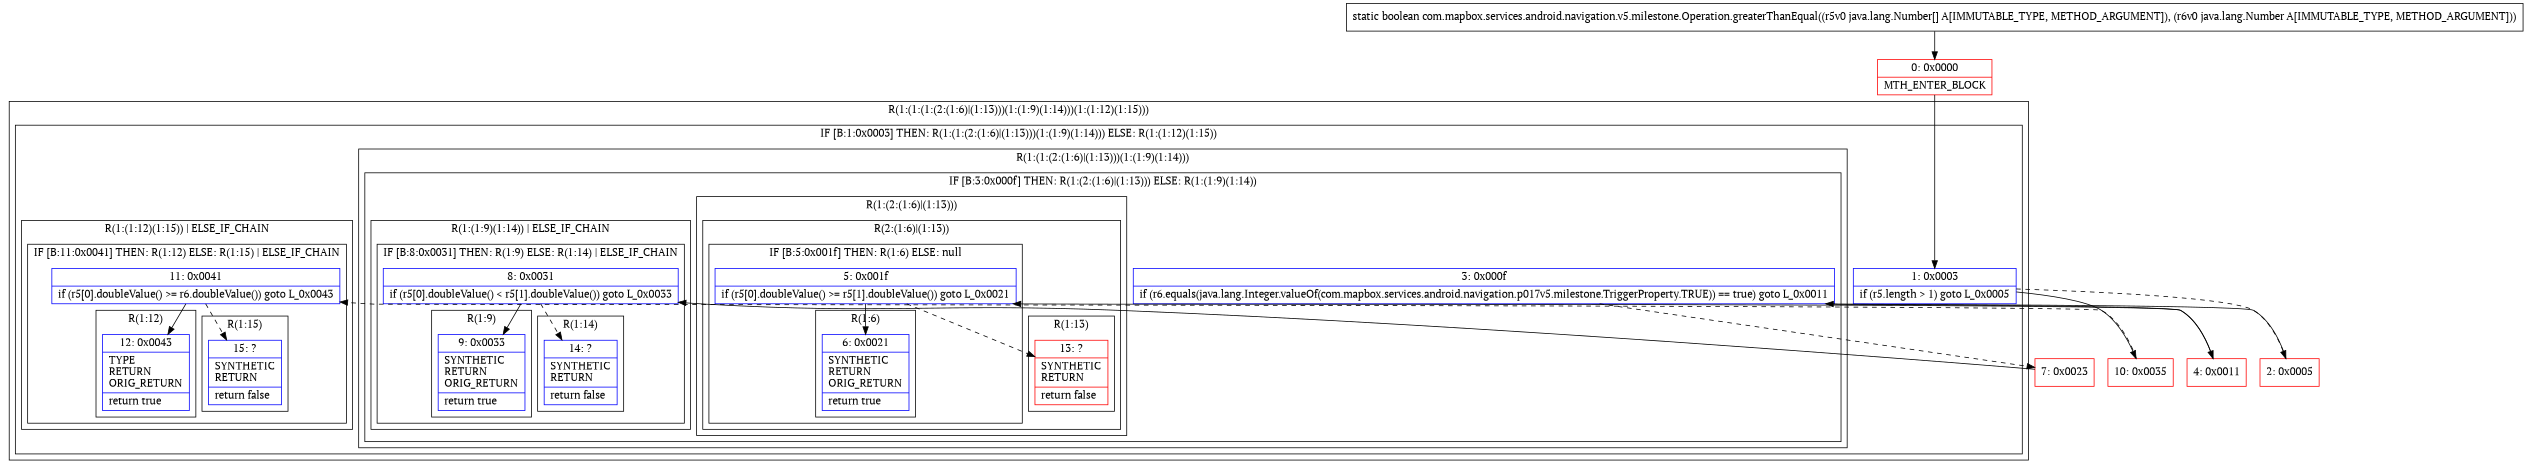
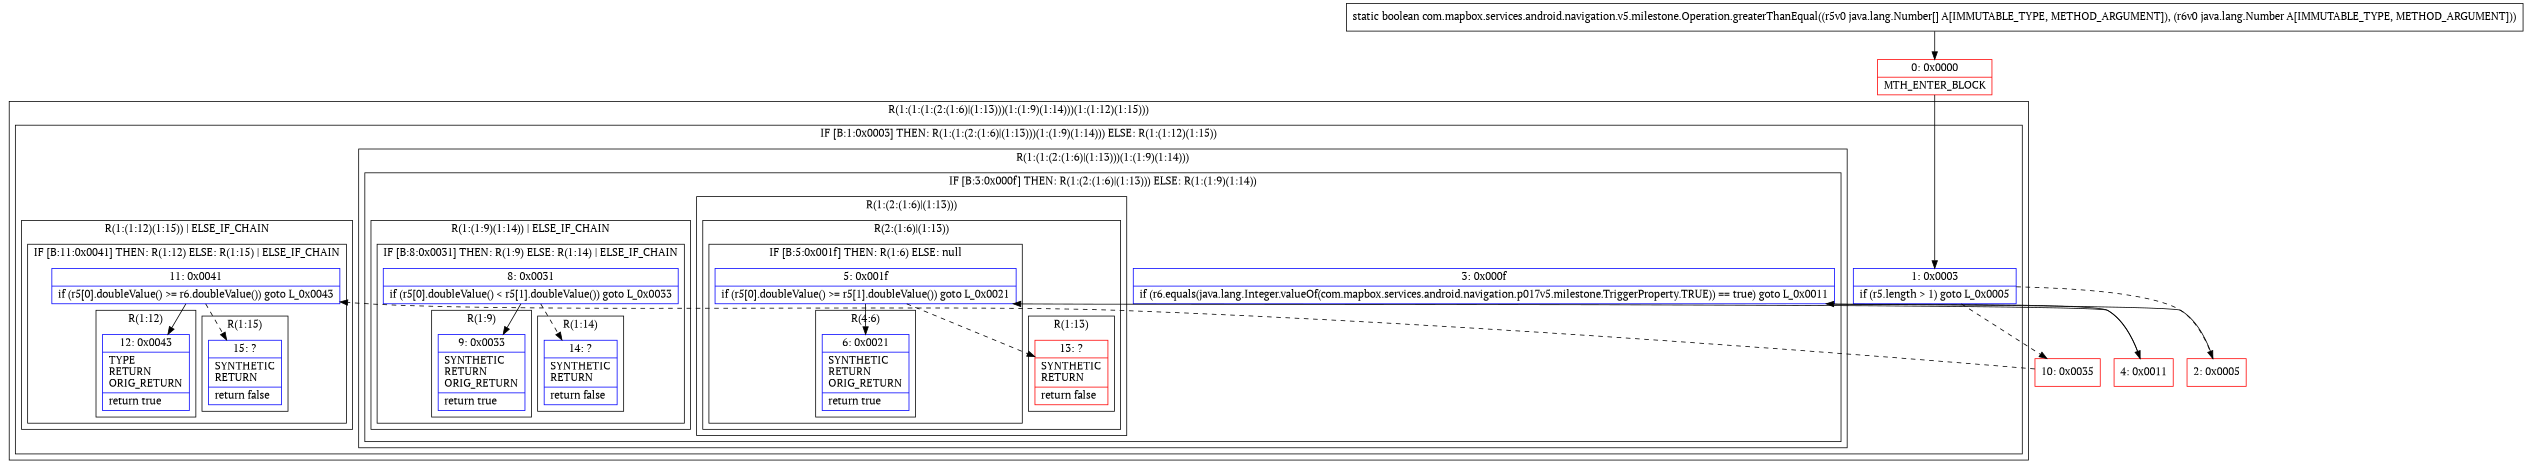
(2075, 301) -> (2001, 329)
(866, 319) -> (866, 319)
(2065, 373) -> none
